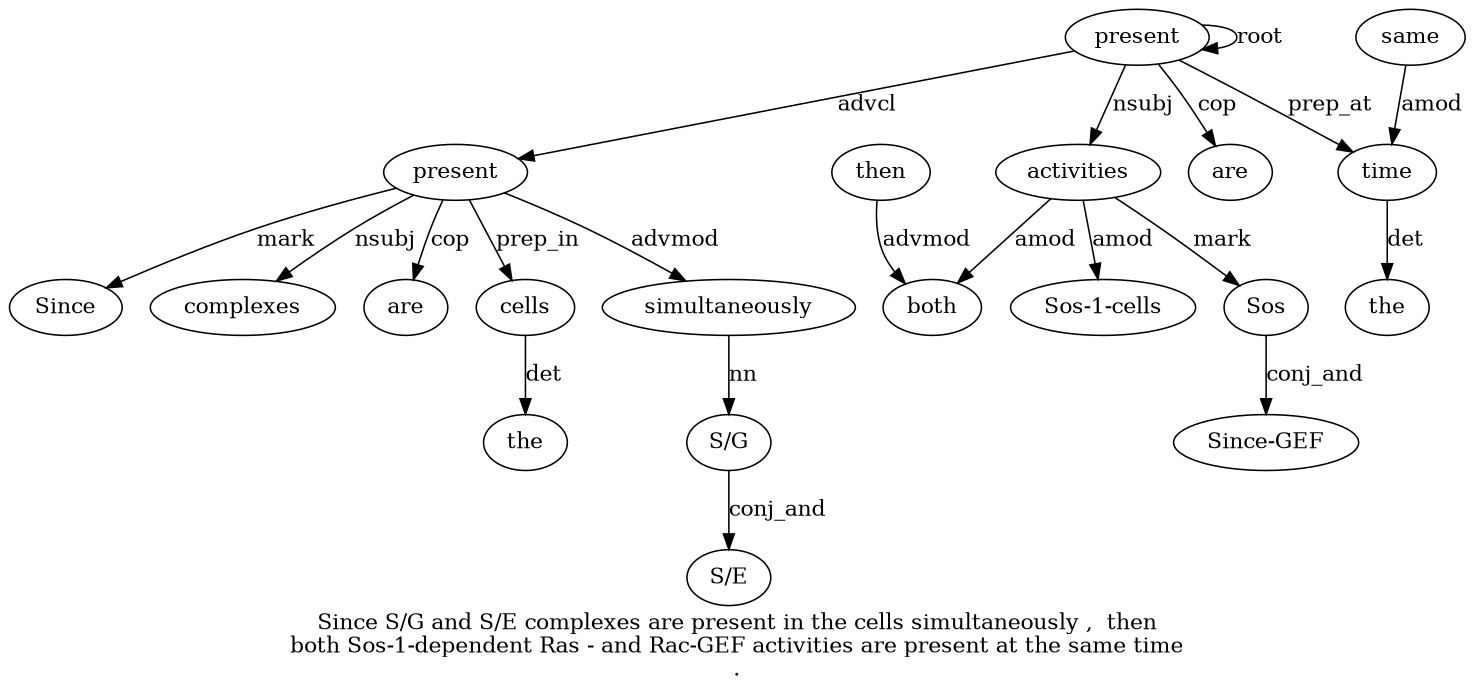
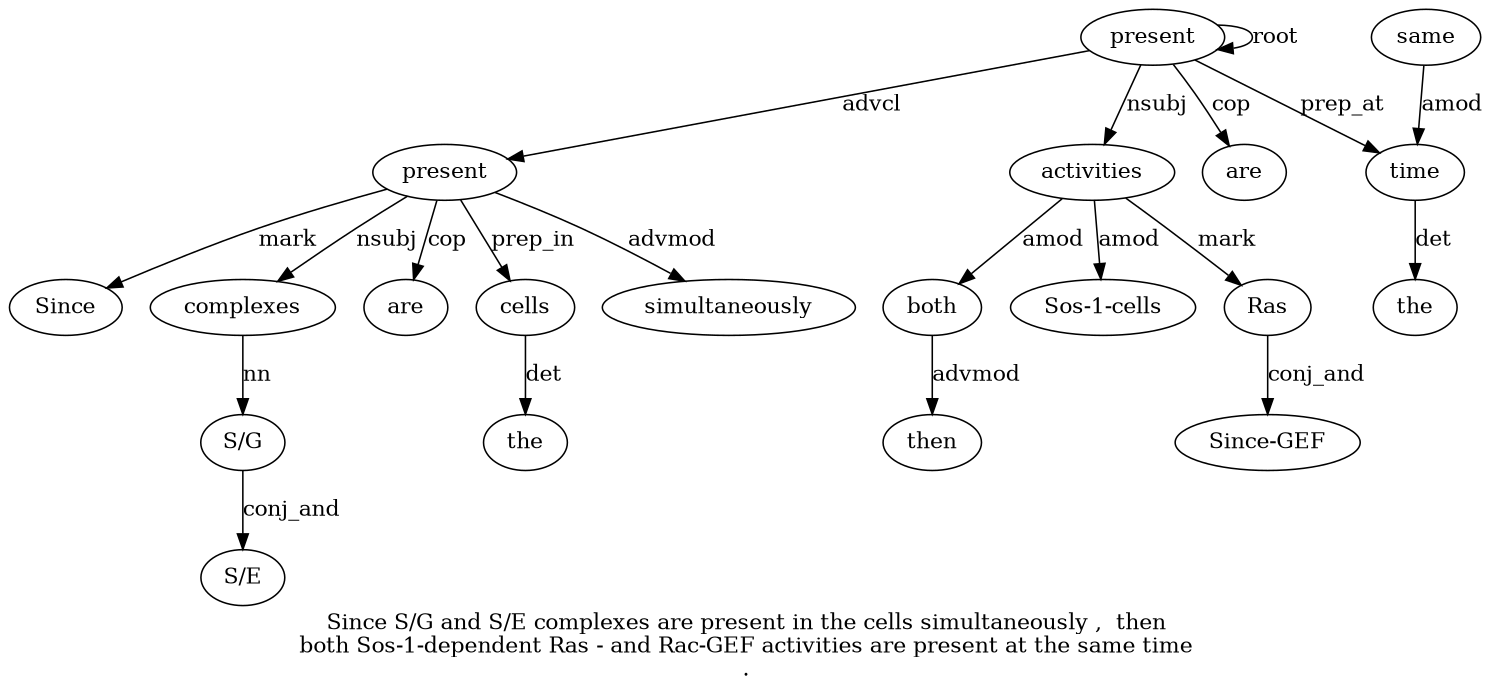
(879, 238) -> (932, 367)
(1266, 307) -> (1268, 307)
(729, 367) -> (243, 367)
